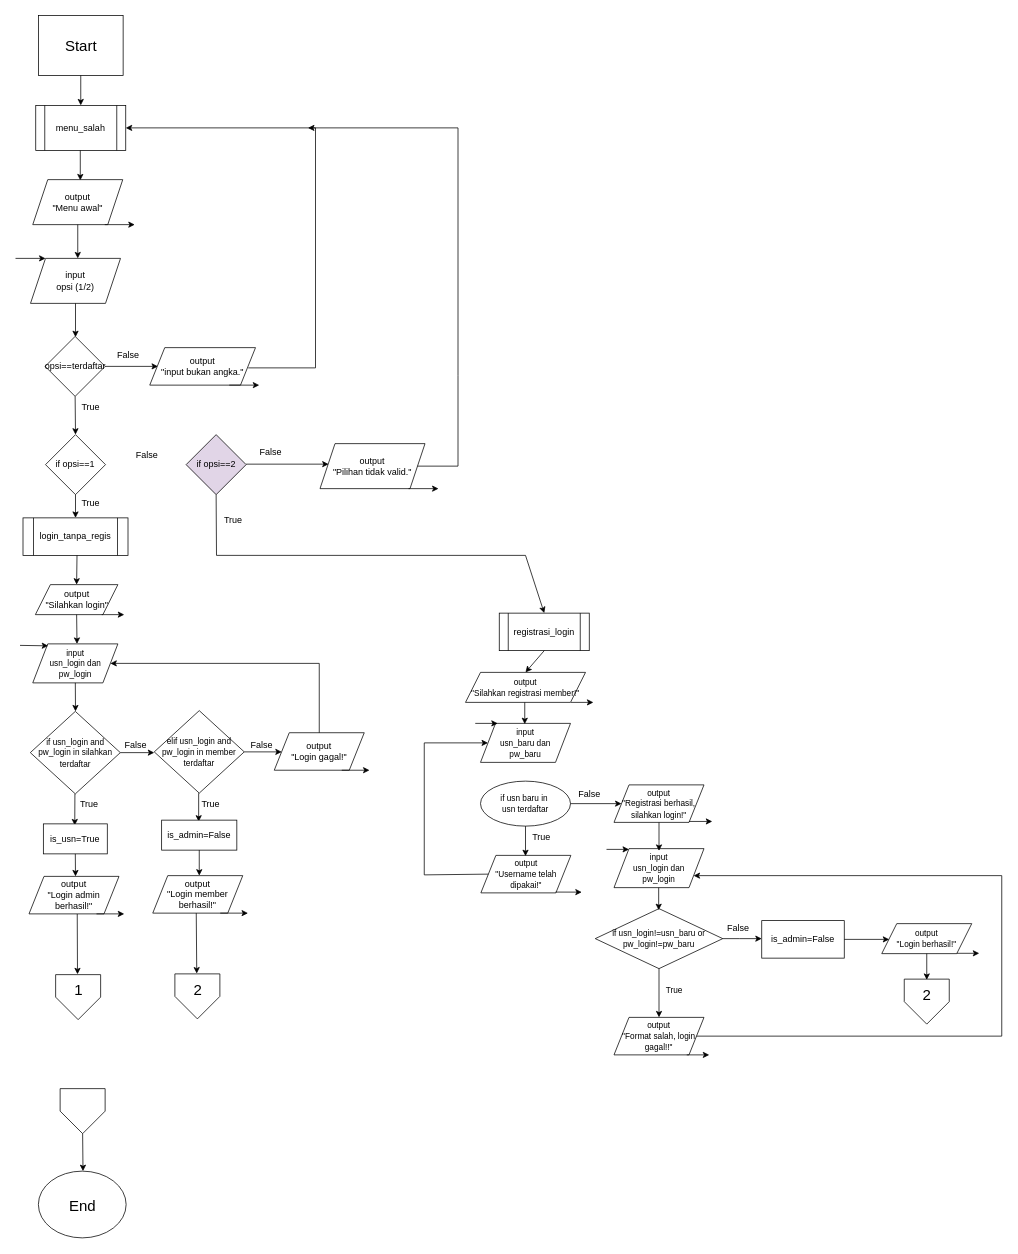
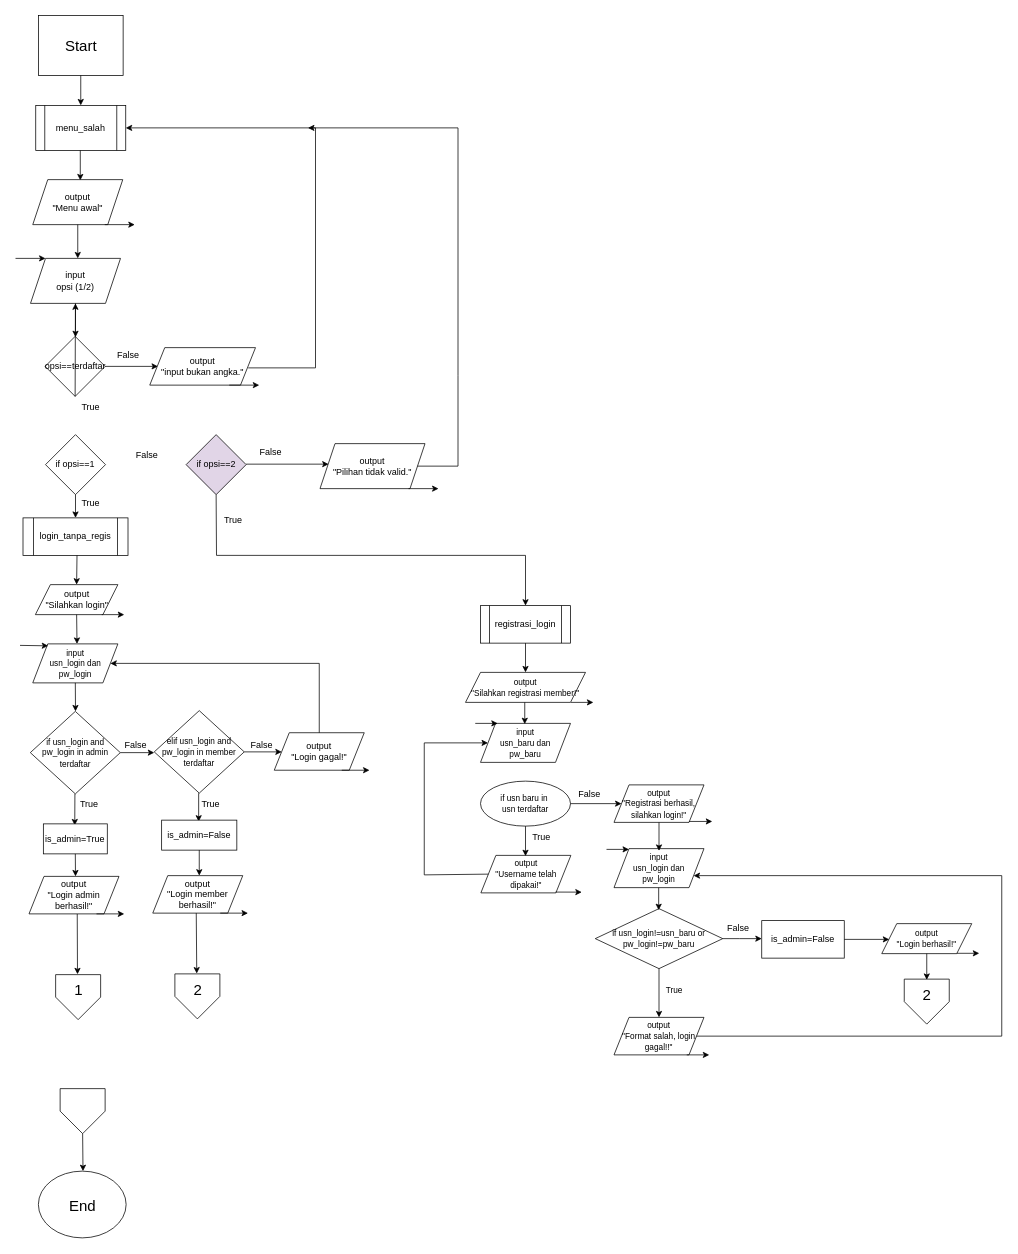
(75, 414) -> (75, 366)
(544, 632) -> (525, 624)
(75, 753) -> (75, 753)
(75, 839) -> (75, 839)
